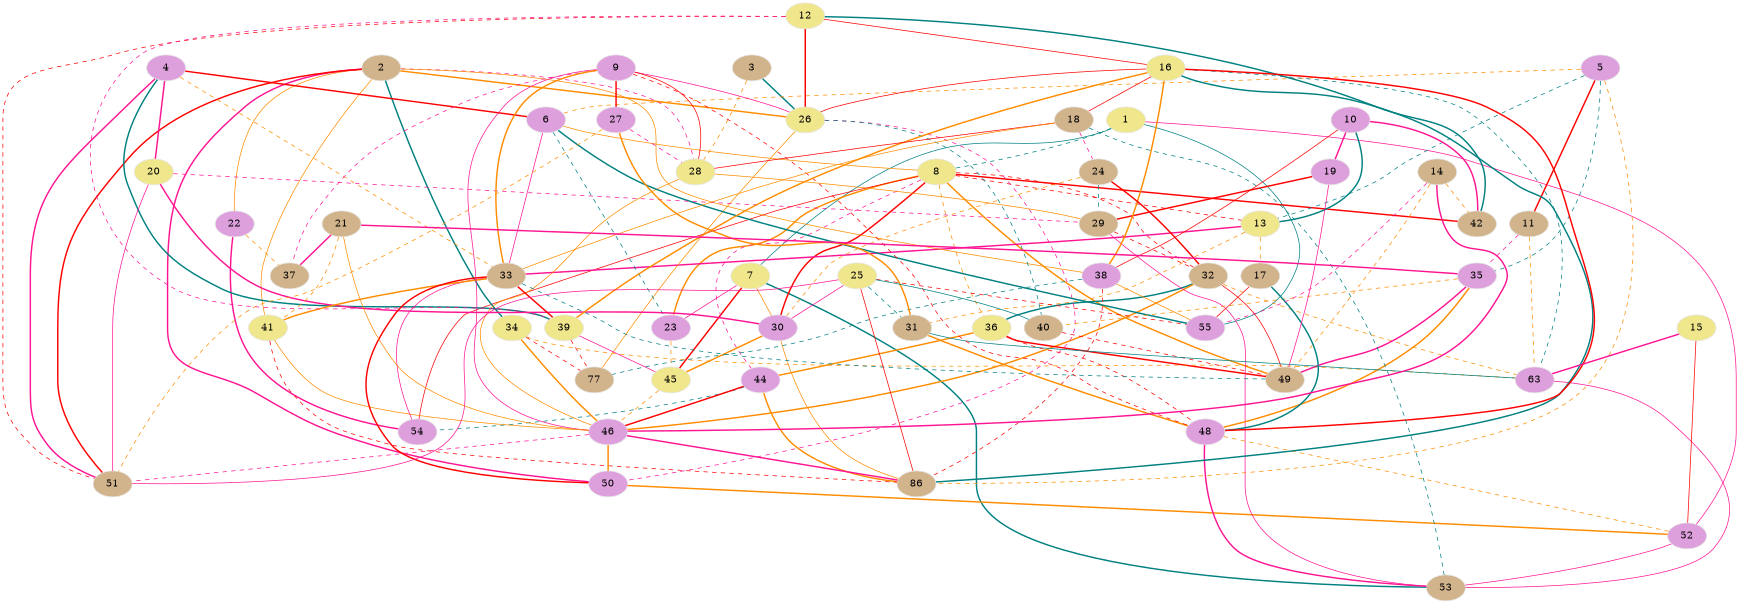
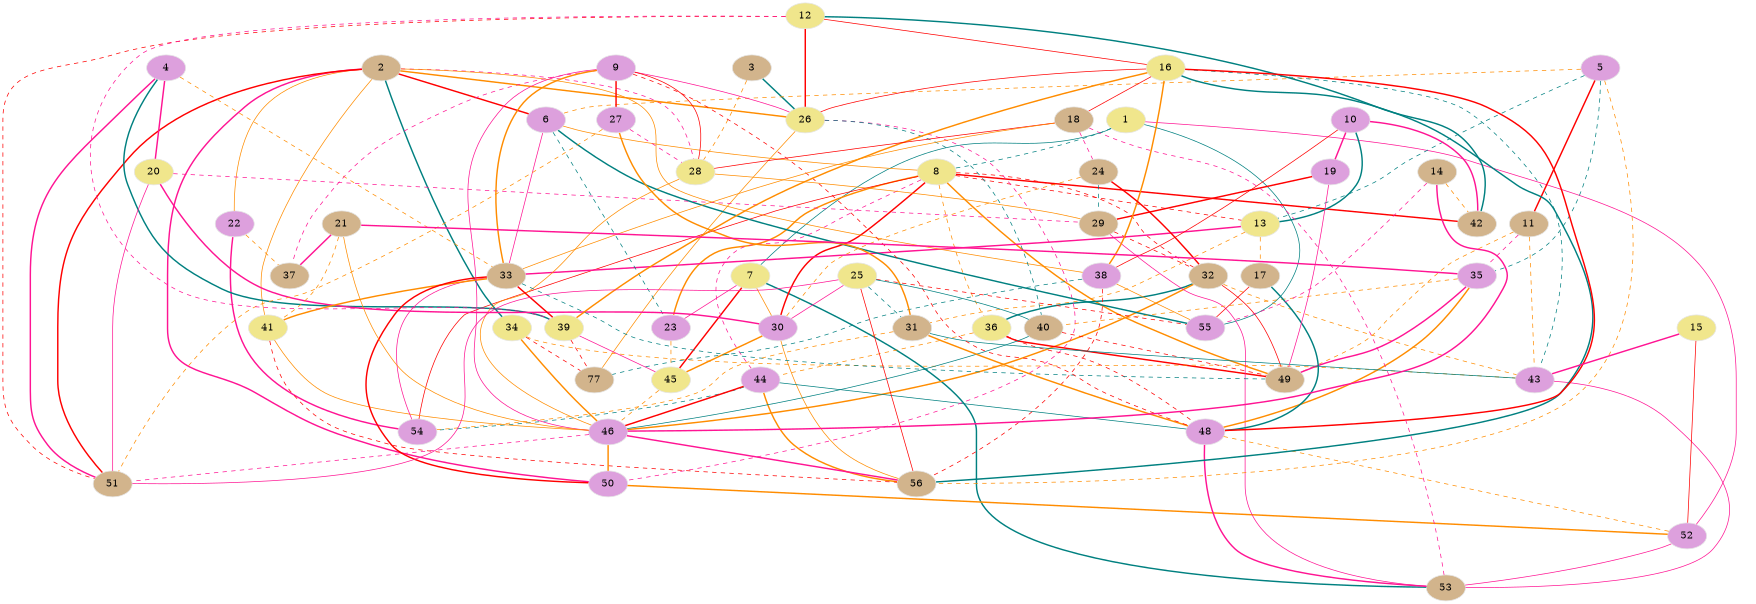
(348, 93) -> (464, 94)
(1365, 278) -> (1407, 302)
(1343, 285) -> (1343, 285)
(871, 356) -> (871, 356)
(1535, 380) -> (1535, 380)
none -> (694, 394)
none -> (820, 394)
none -> (983, 406)
(916, 484) -> (916, 484)
